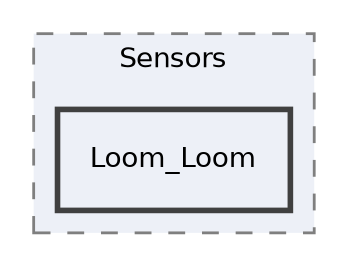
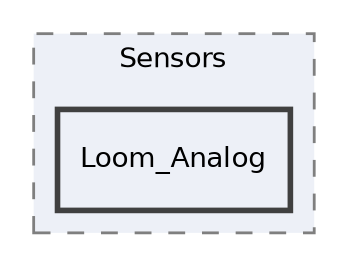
(174, 160) -> (174, 160)
